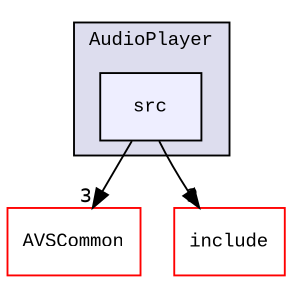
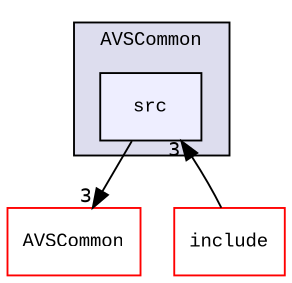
(152, 40) -> (152, 40)
(173, 167) -> (207, 182)
